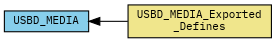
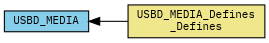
(200, 21) -> (196, 21)
